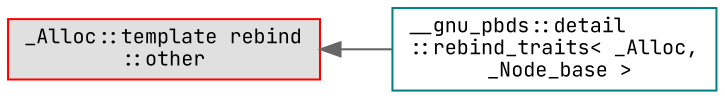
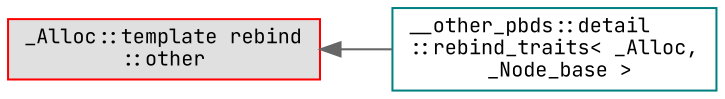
(554, 49) -> (554, 49)
